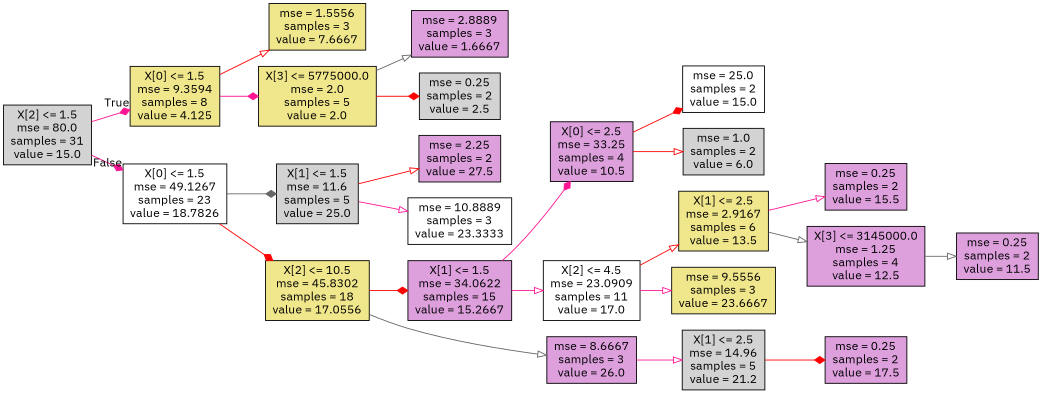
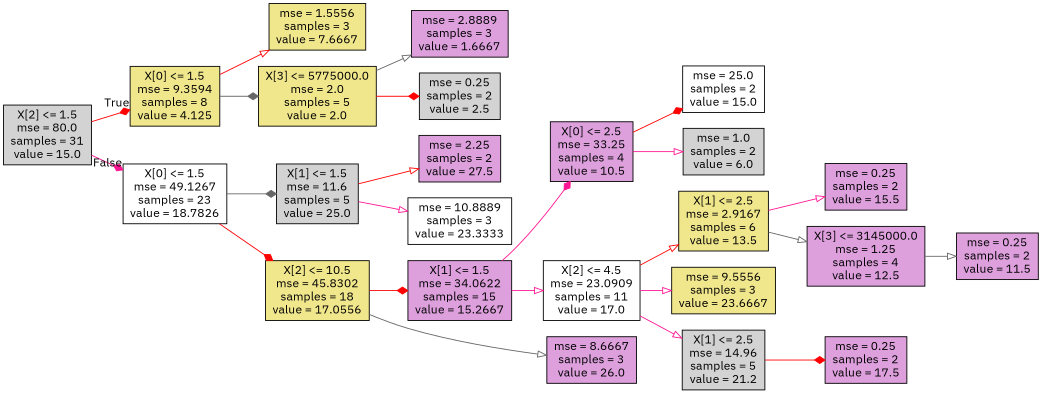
(234, 96) -> (234, 96)
(106, 117) -> (106, 117)
(653, 152) -> (653, 152)
(655, 360) -> (657, 325)
